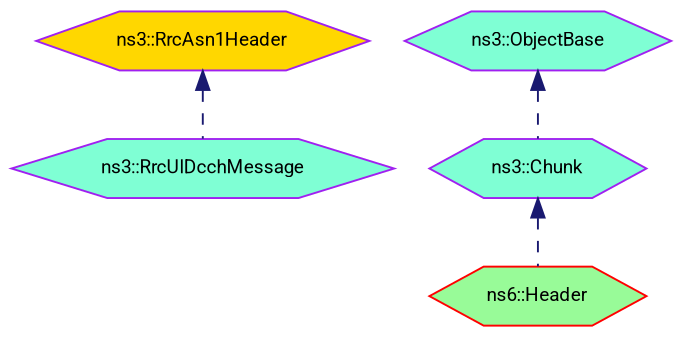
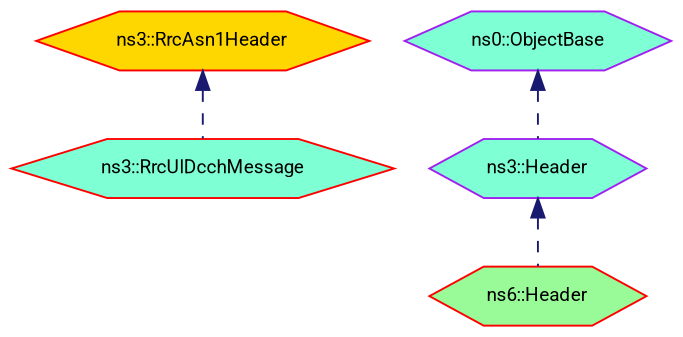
(203, 41) -> (203, 41)
(538, 41) -> (538, 41)
(203, 169) -> (203, 169)
(538, 169) -> (538, 169)
